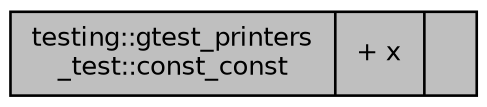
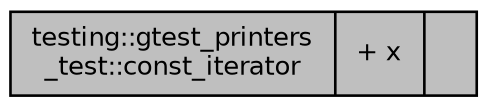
(173, 67) -> (173, 67)
